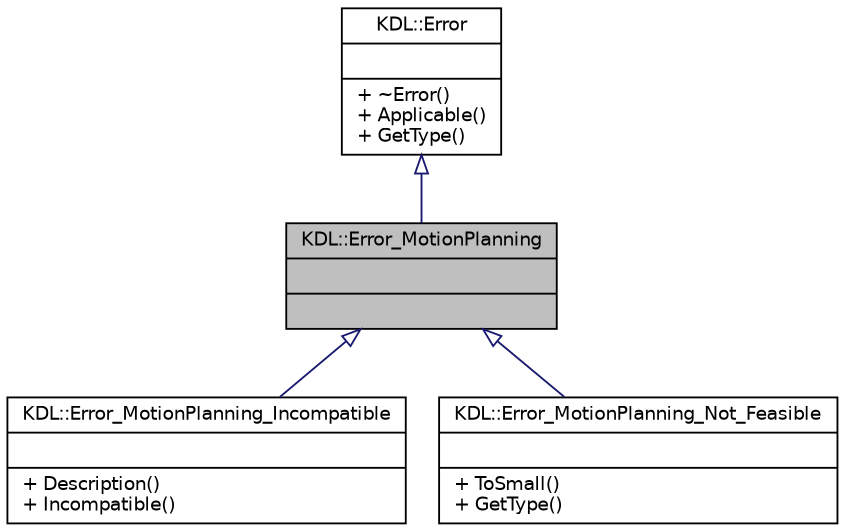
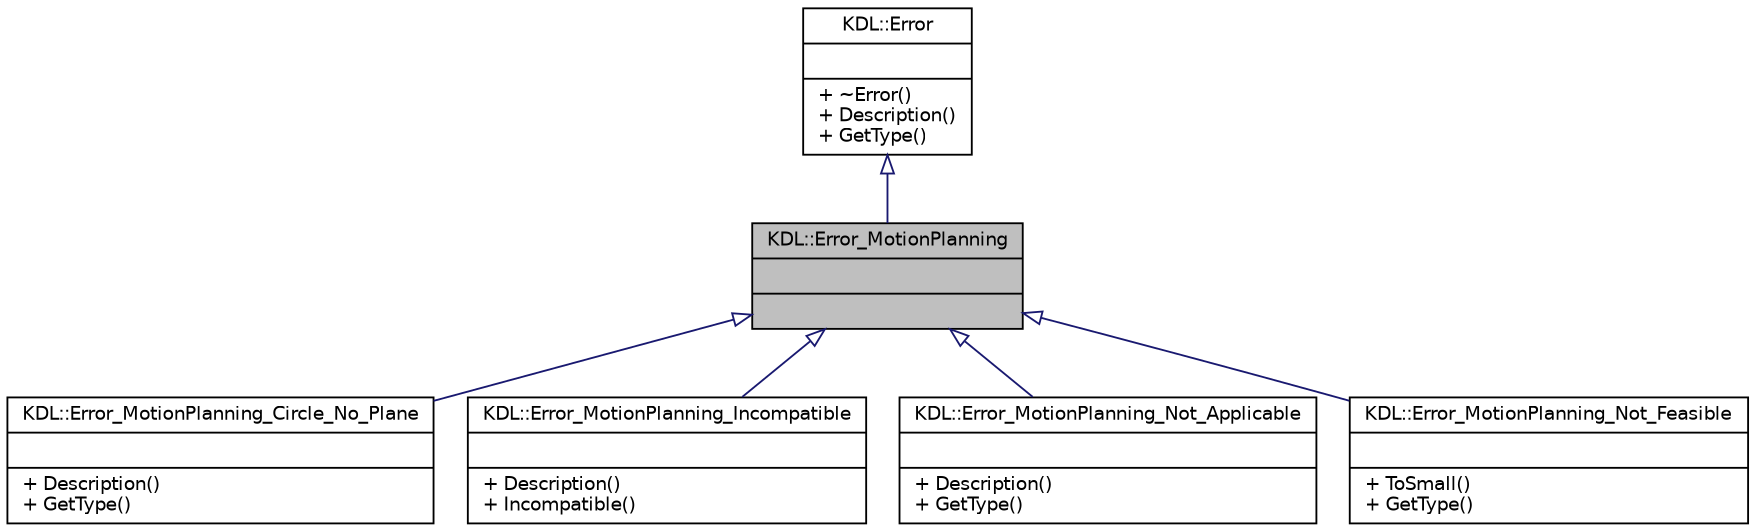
(422, 116) -> (887, 116)
none -> (220, 460)
none -> (1108, 460)
